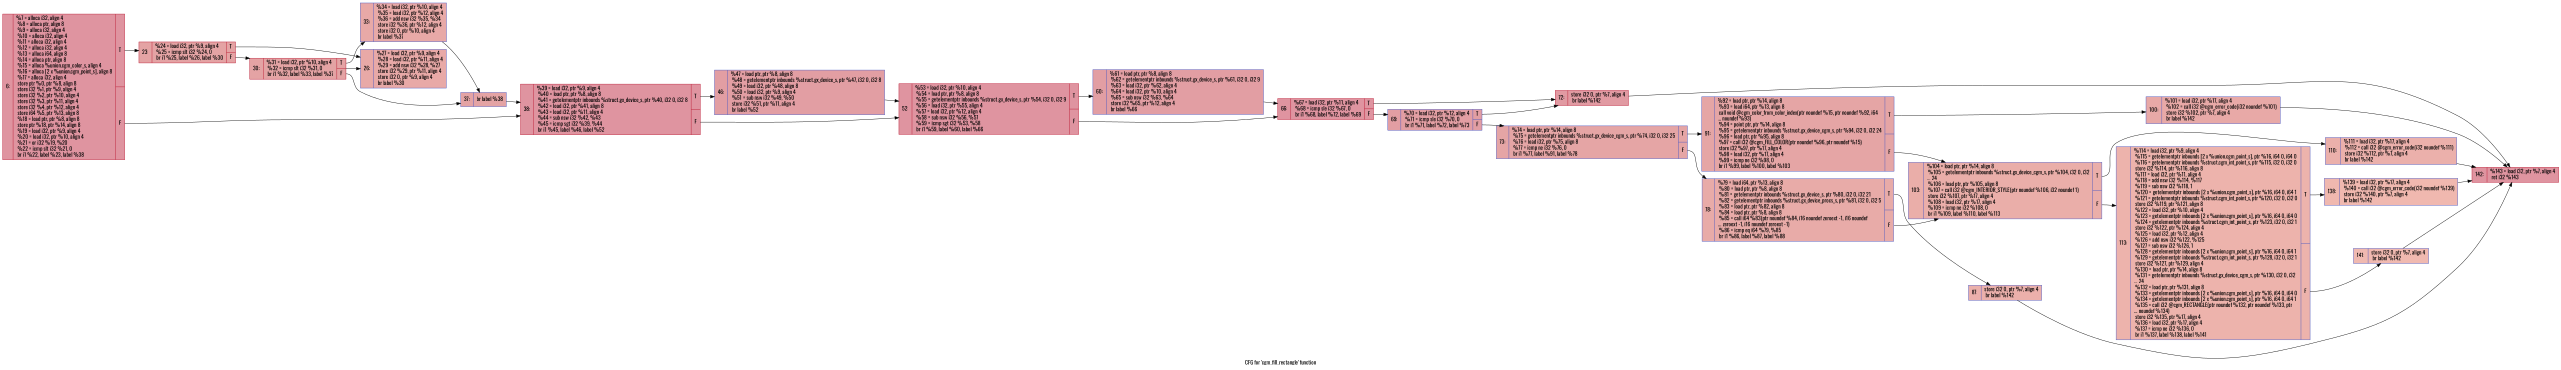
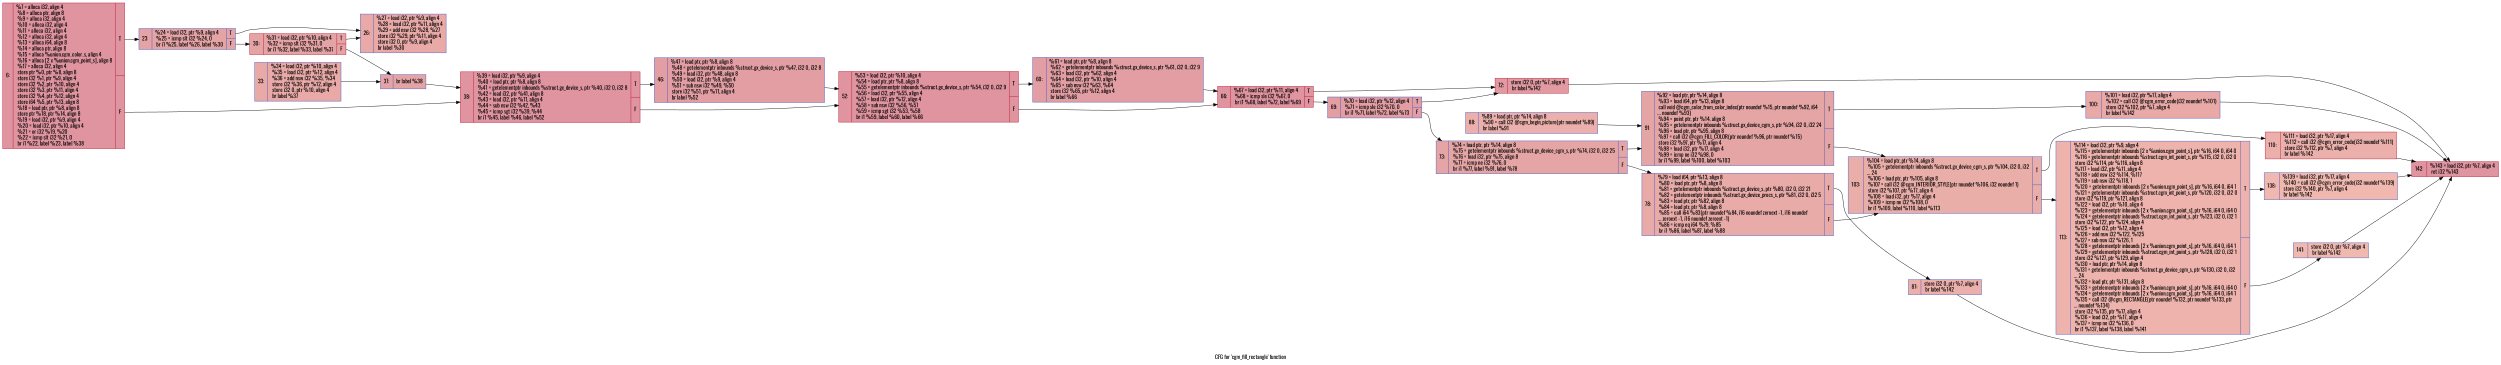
(187, 52) -> (187, 39)
(355, 53) -> none
none -> (1532, 123)
(2391, 151) -> (2331, 145)
